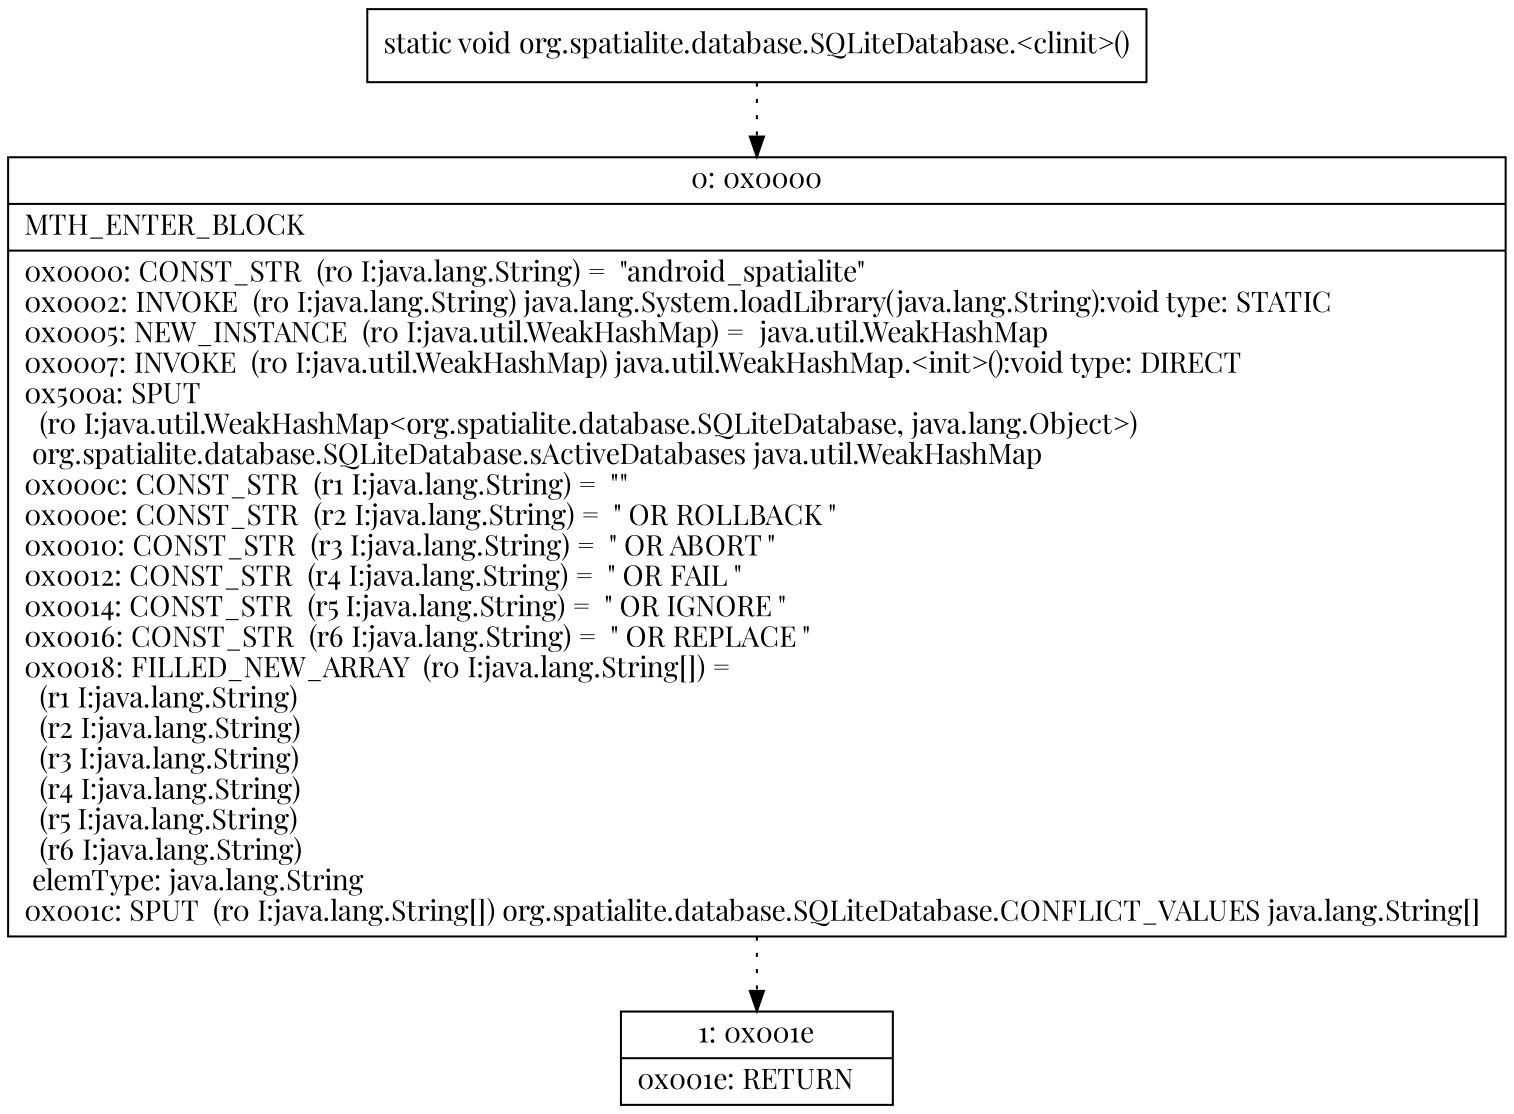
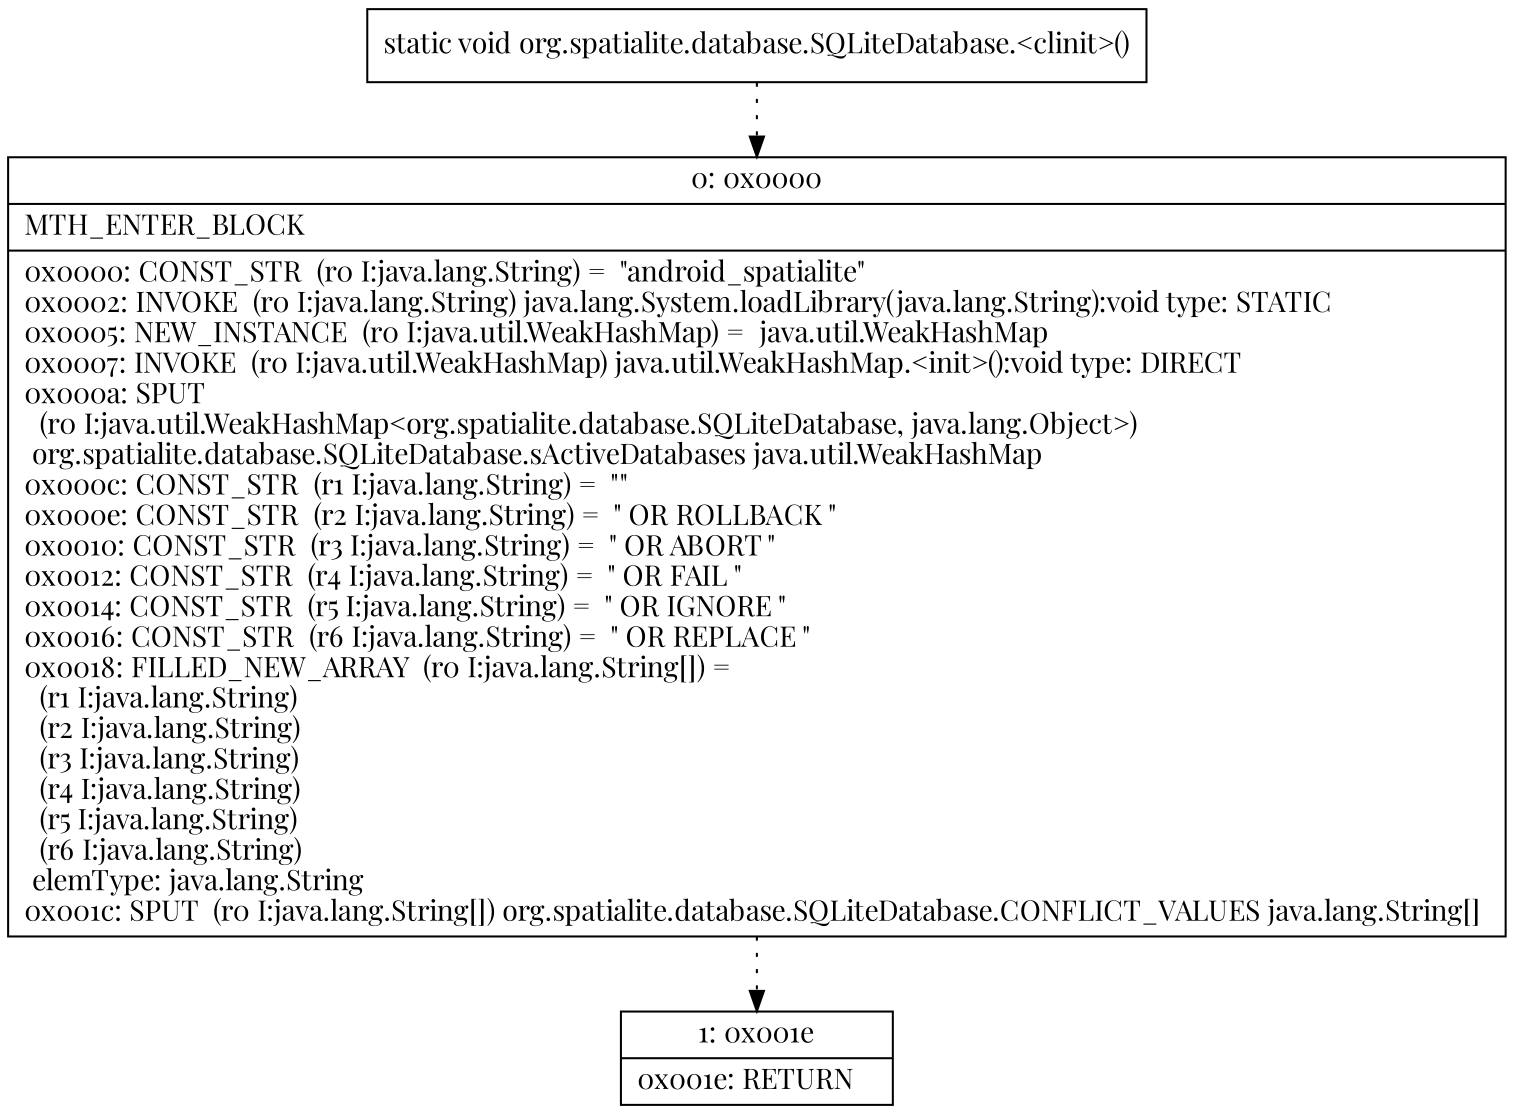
(120, 395) -> (123, 395)
